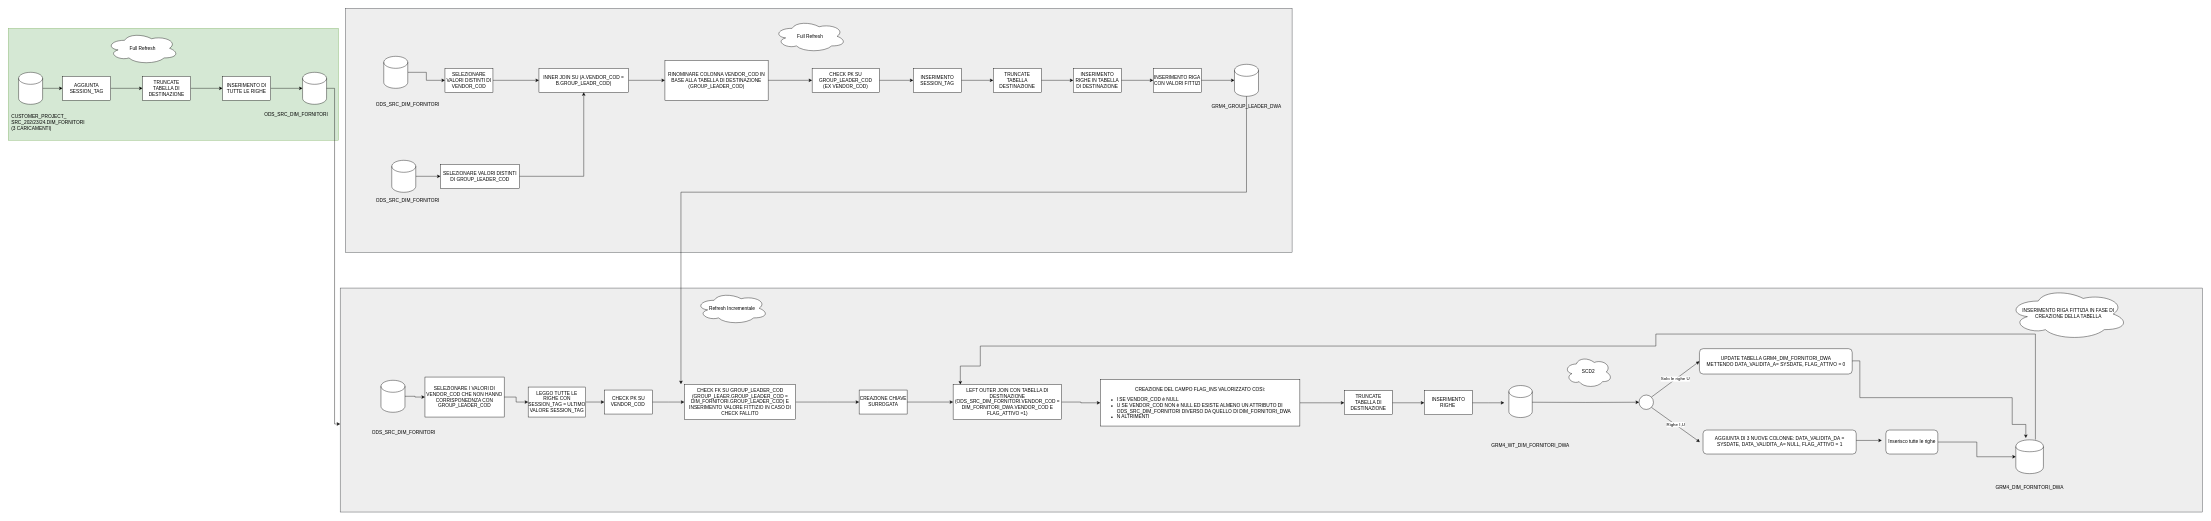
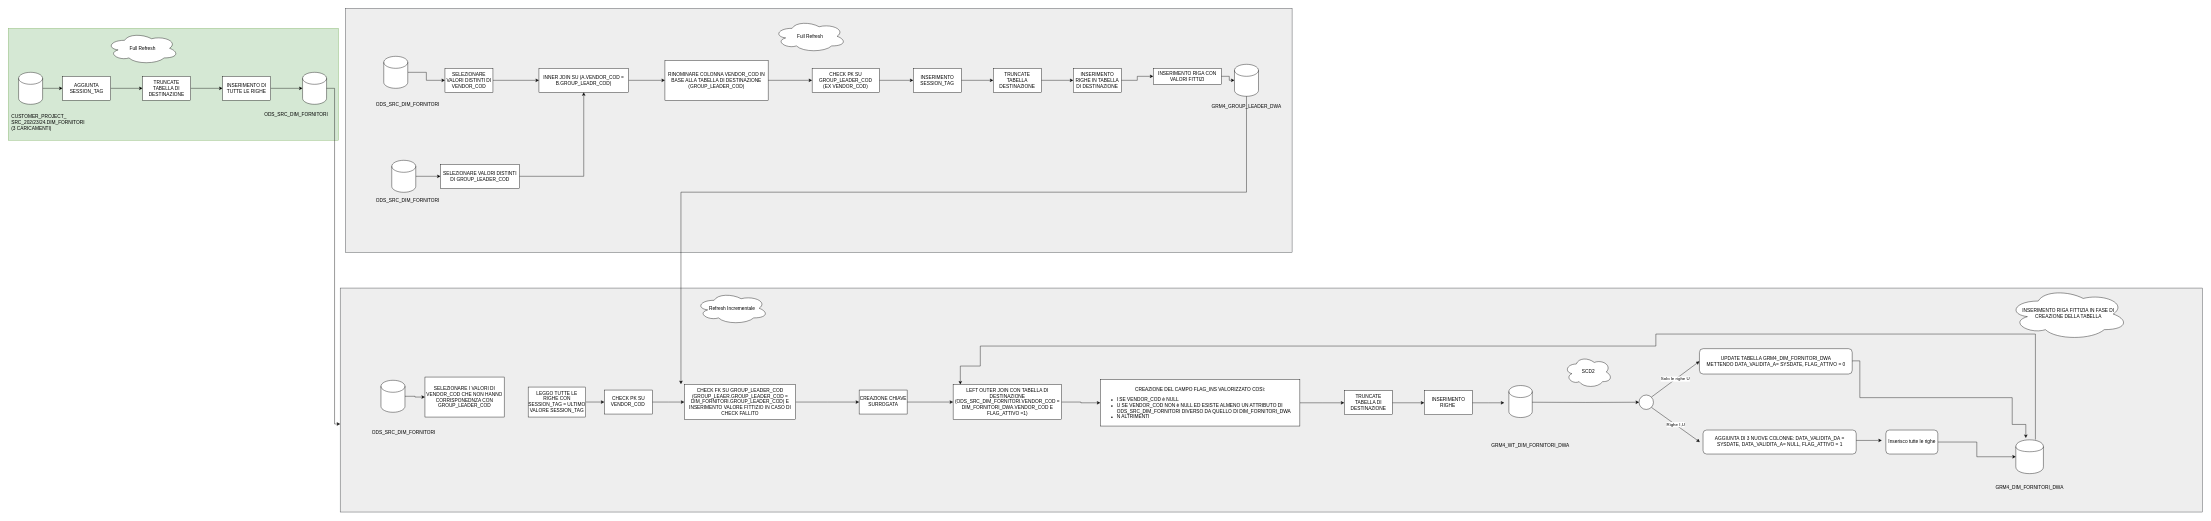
(1177, 80) -> (1187, 76)
(524, 402) -> none
